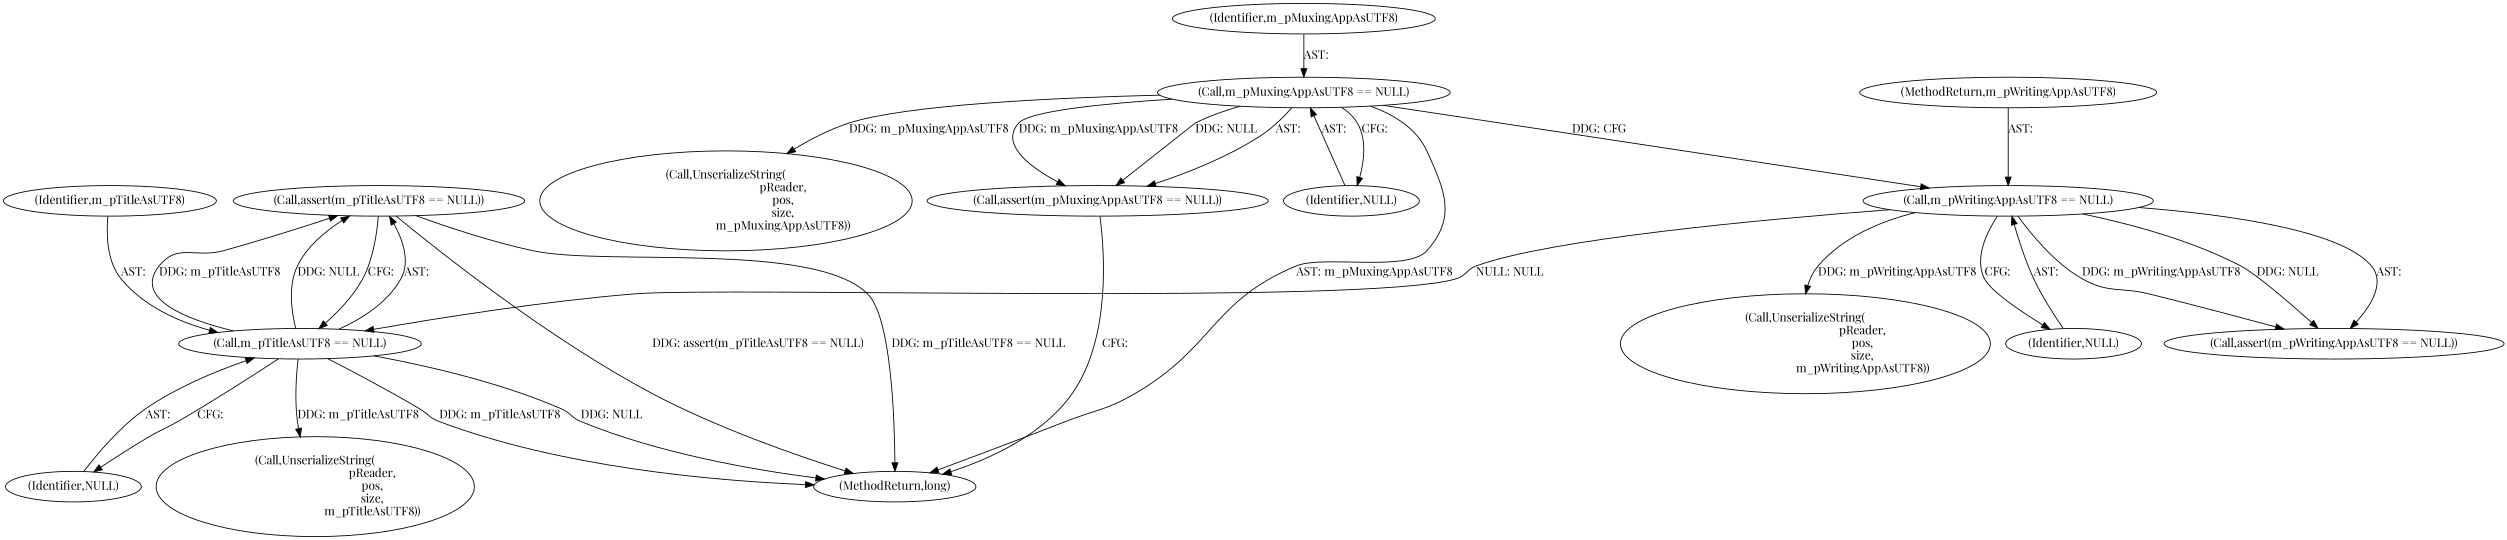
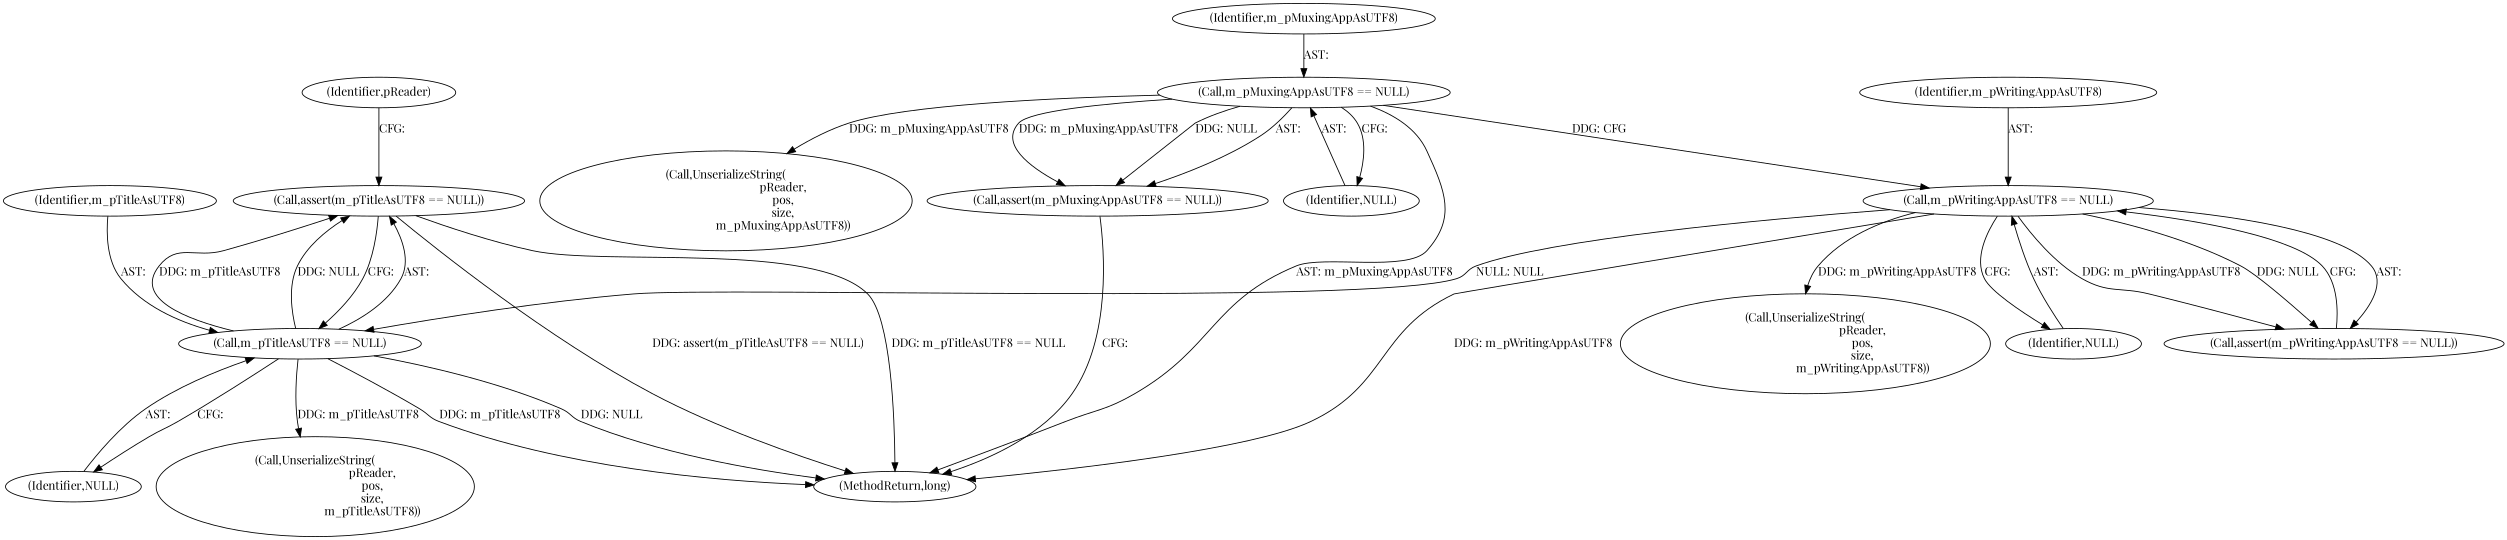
none -> (379, 92)
(2008, 92) -> (2008, 92)
none -> (2260, 236)
none -> (1433, 306)
